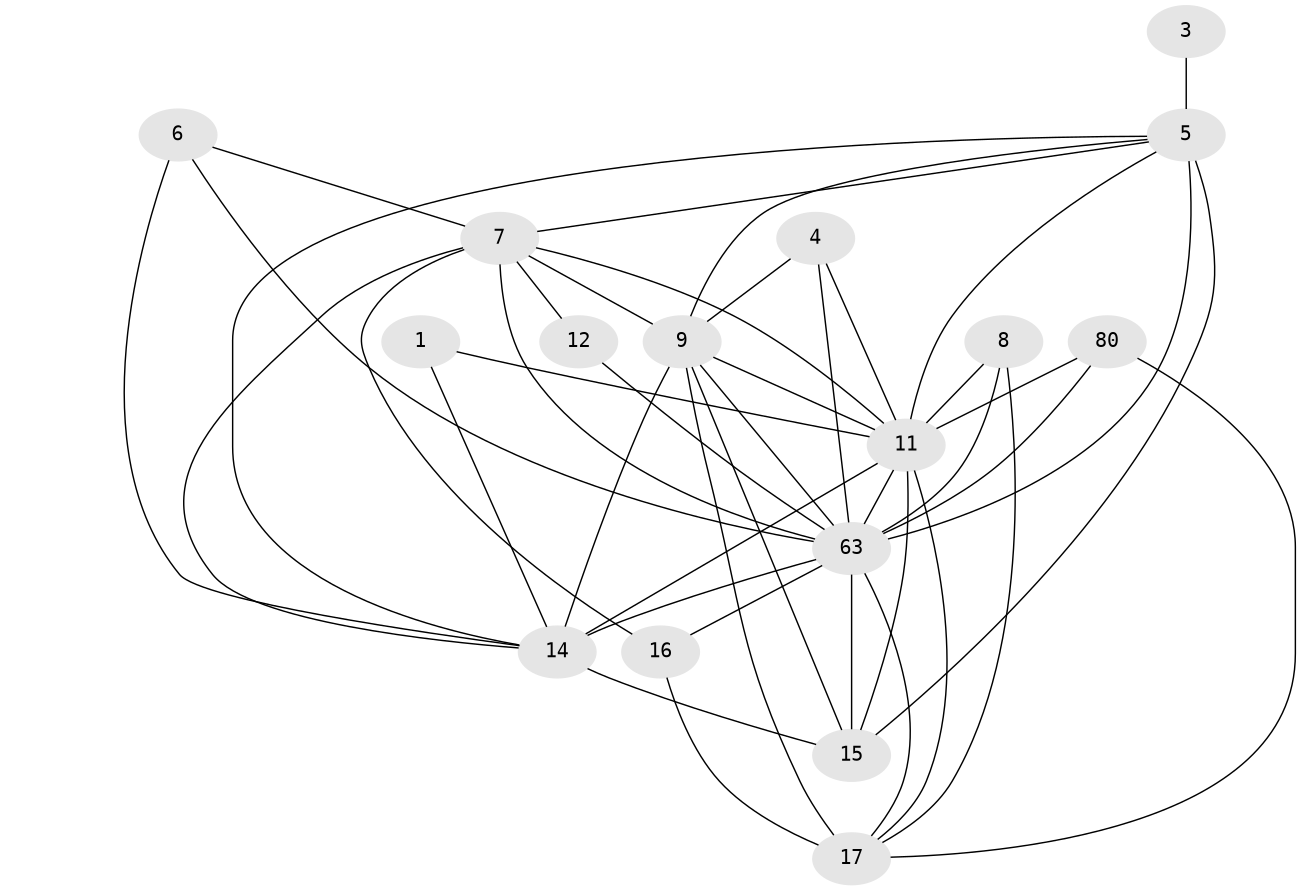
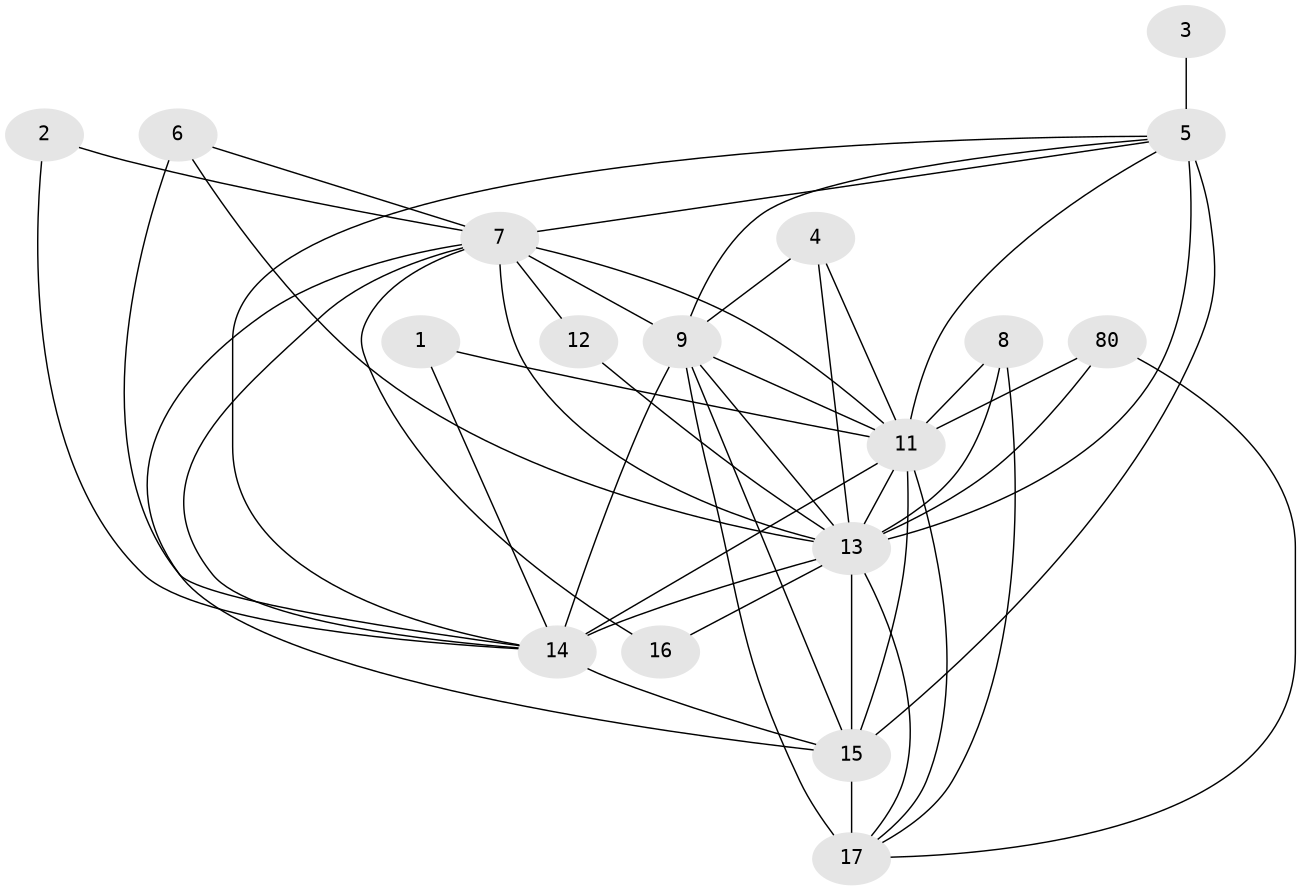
none -> (45, 135)
(852, 549) -> (852, 549)
none -> (264, 630)
(720, 782) -> (852, 807)
